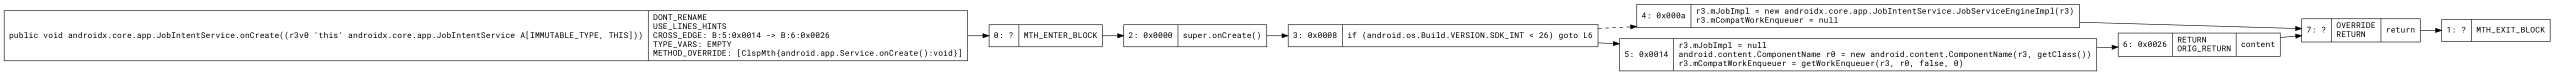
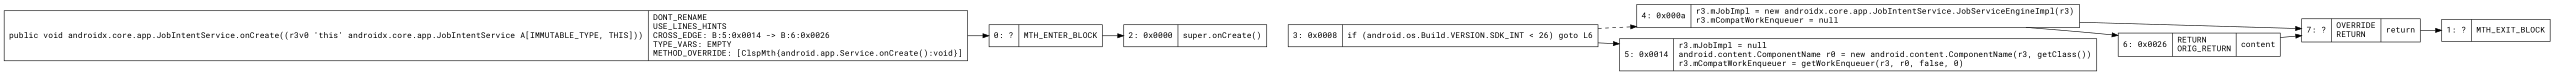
(1274, 36) -> none
(2104, 47) -> (2069, 31)
